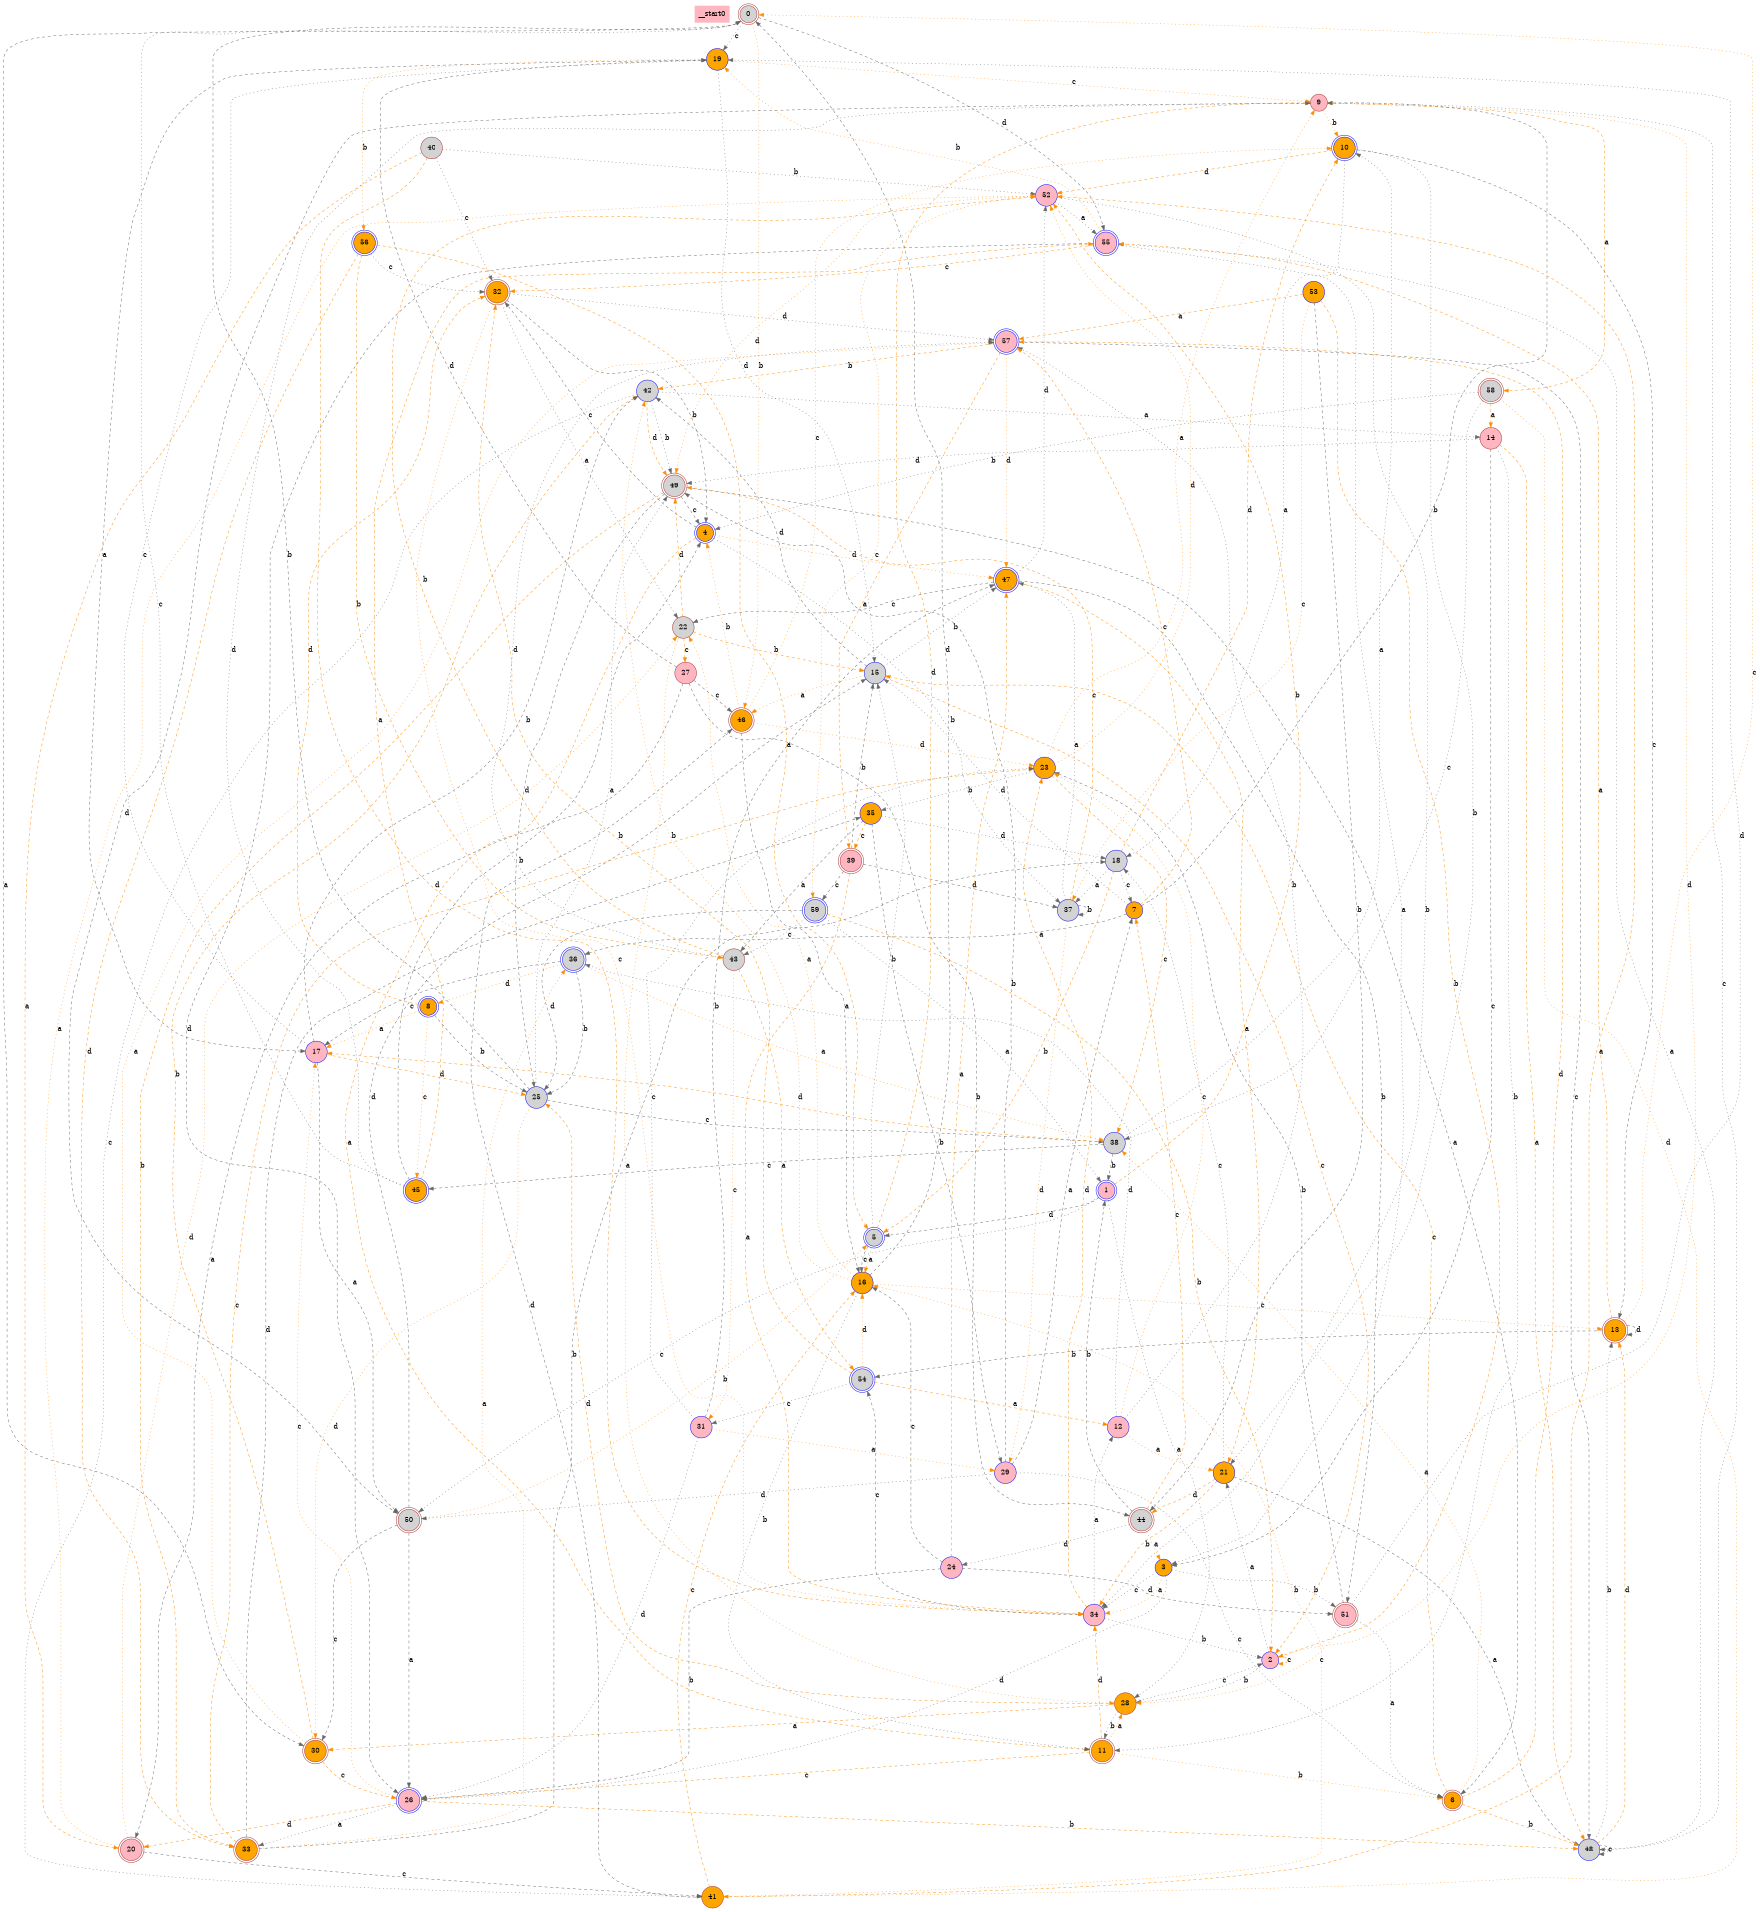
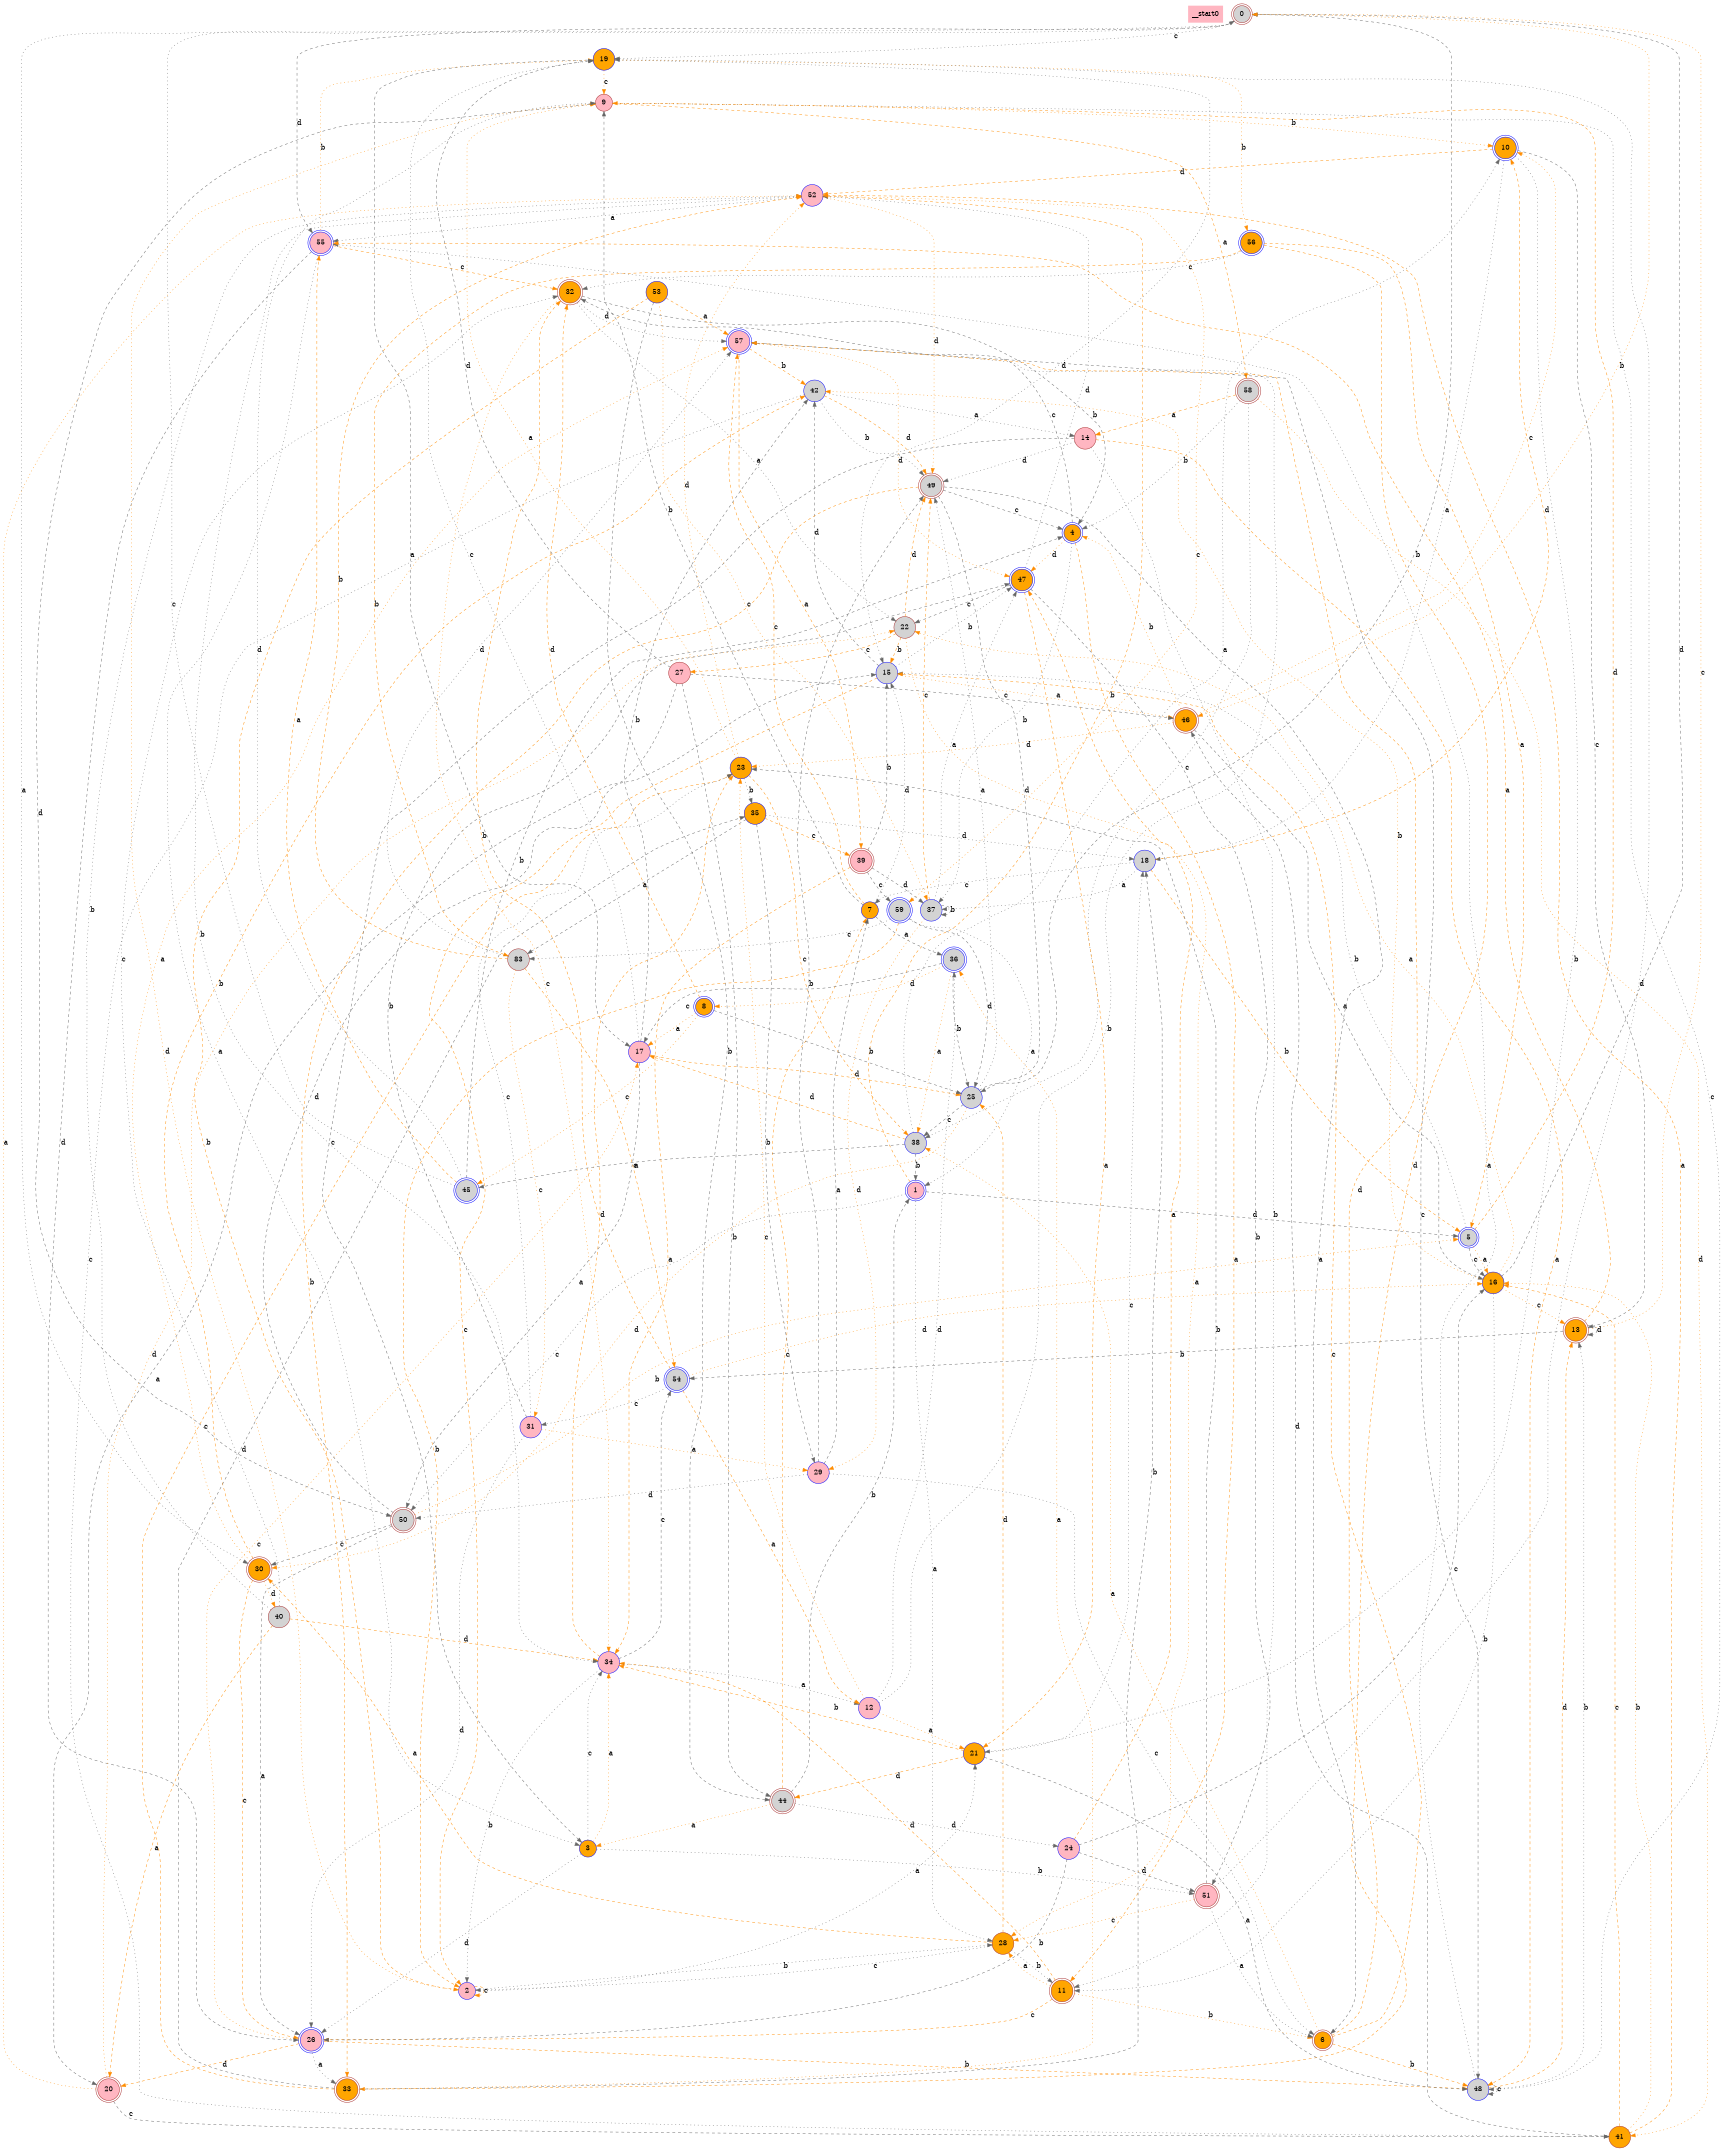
(4, 599) -> (22, 239)
(734, 960) -> (518, 960)
(416, 1191) -> (467, 1191)
none -> (269, 1592)
